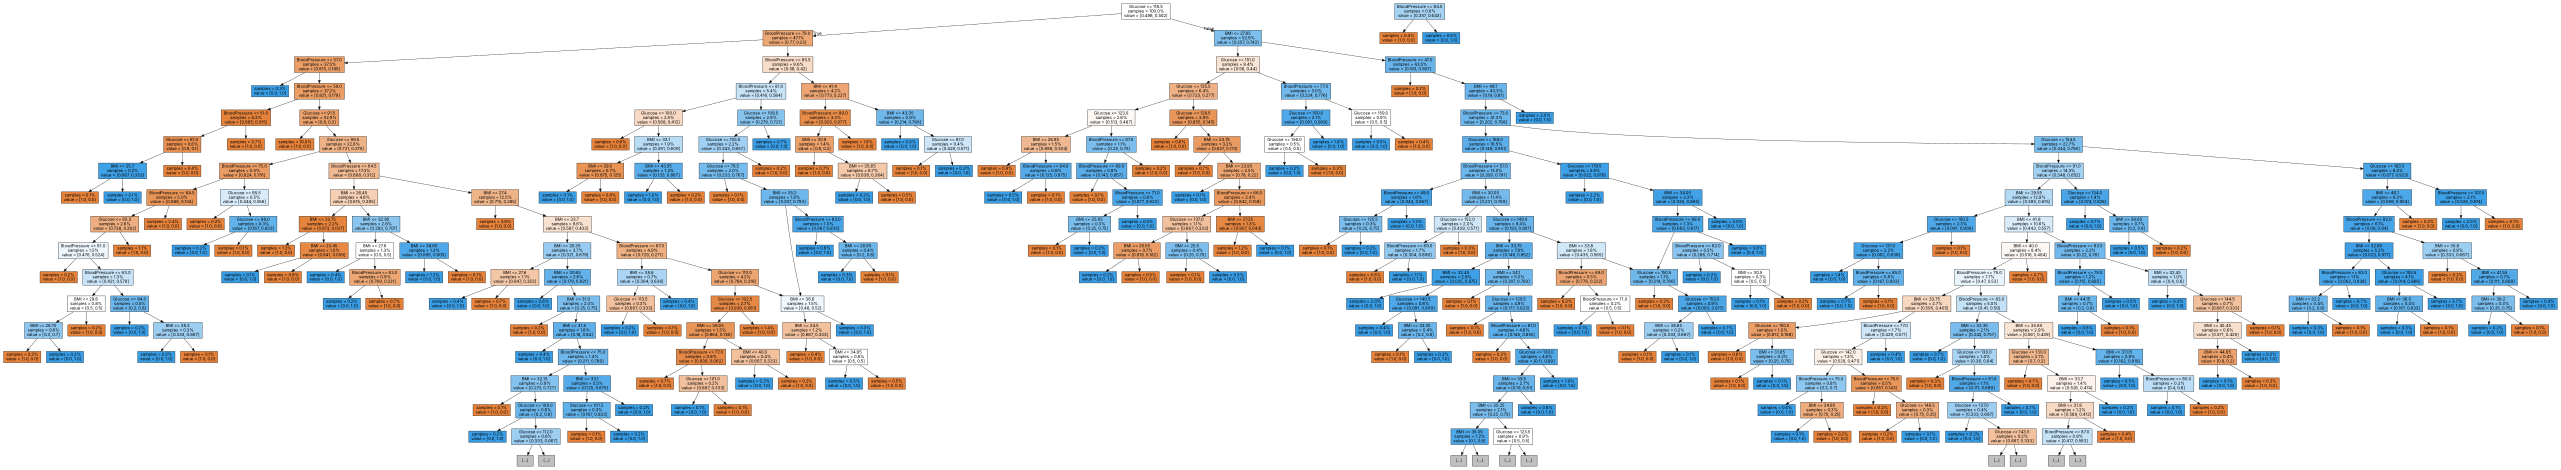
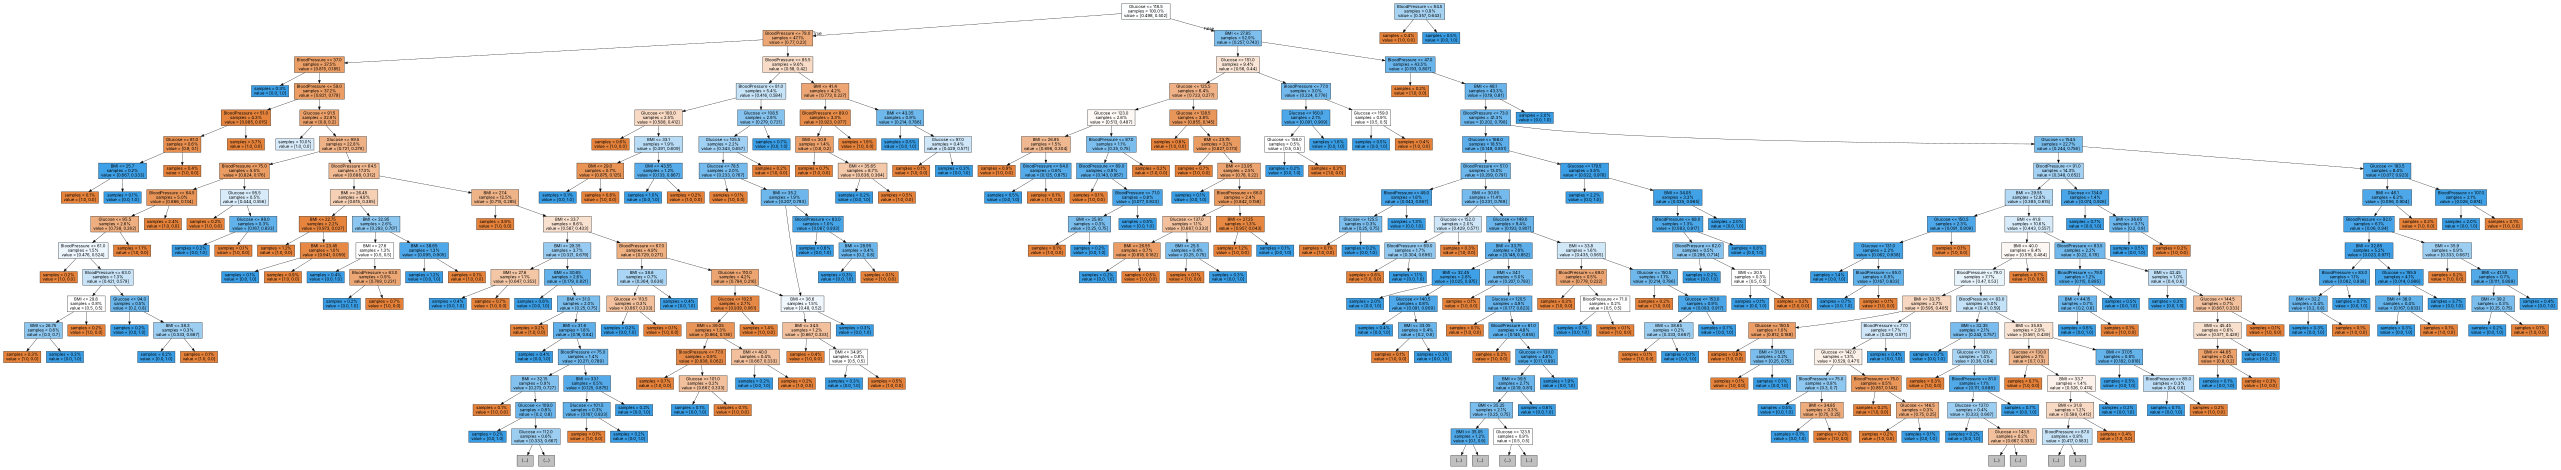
(295, 144) -> (295, 144)
(1667, 249) -> (1687, 236)
